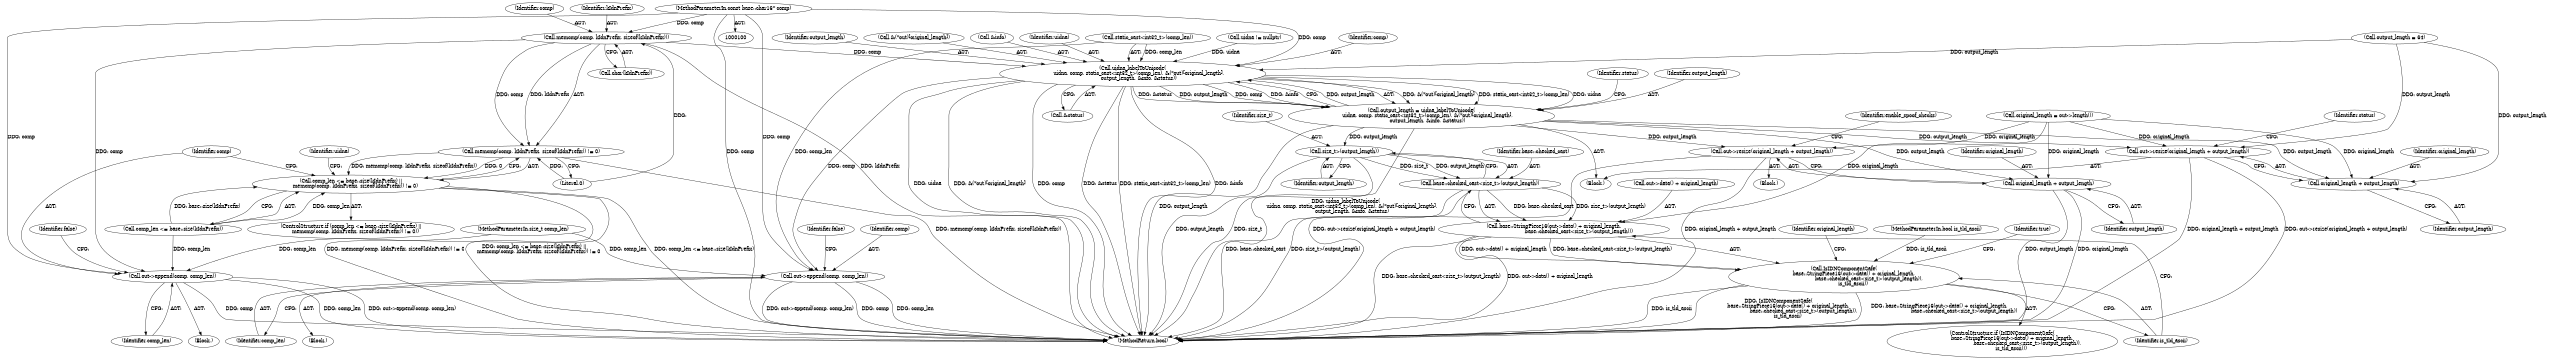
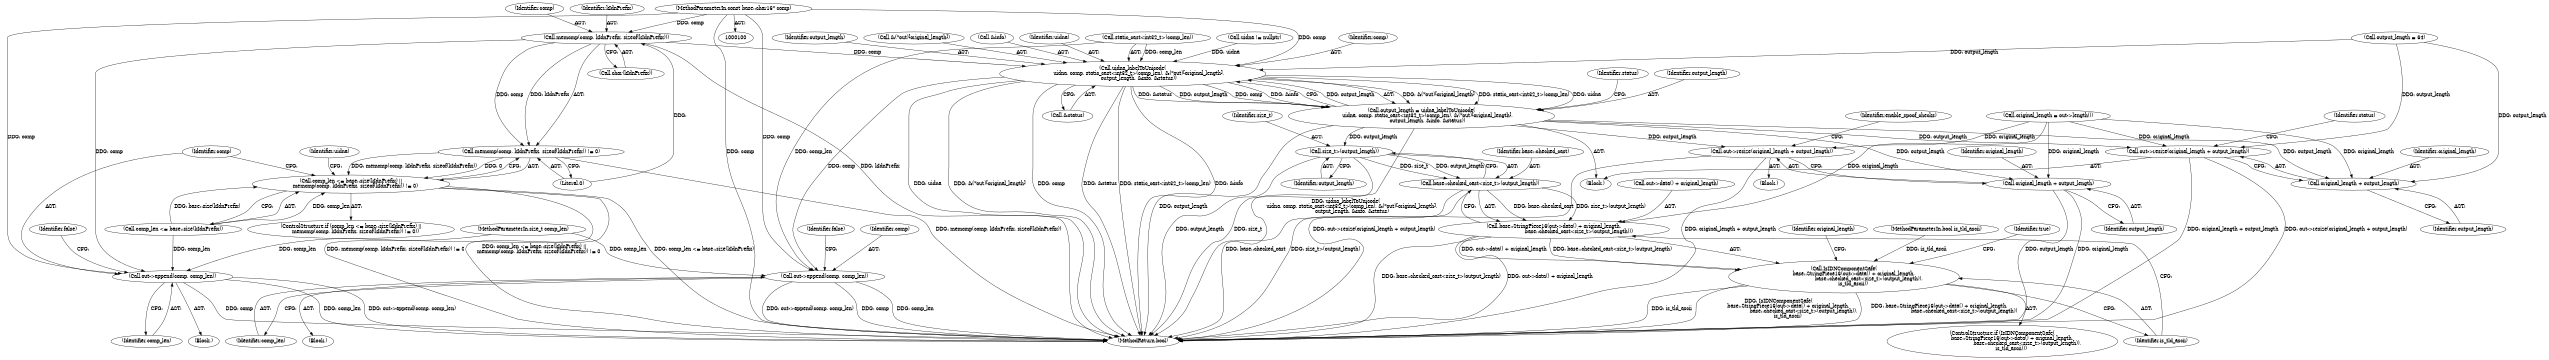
(557, 167) -> (557, 167)
